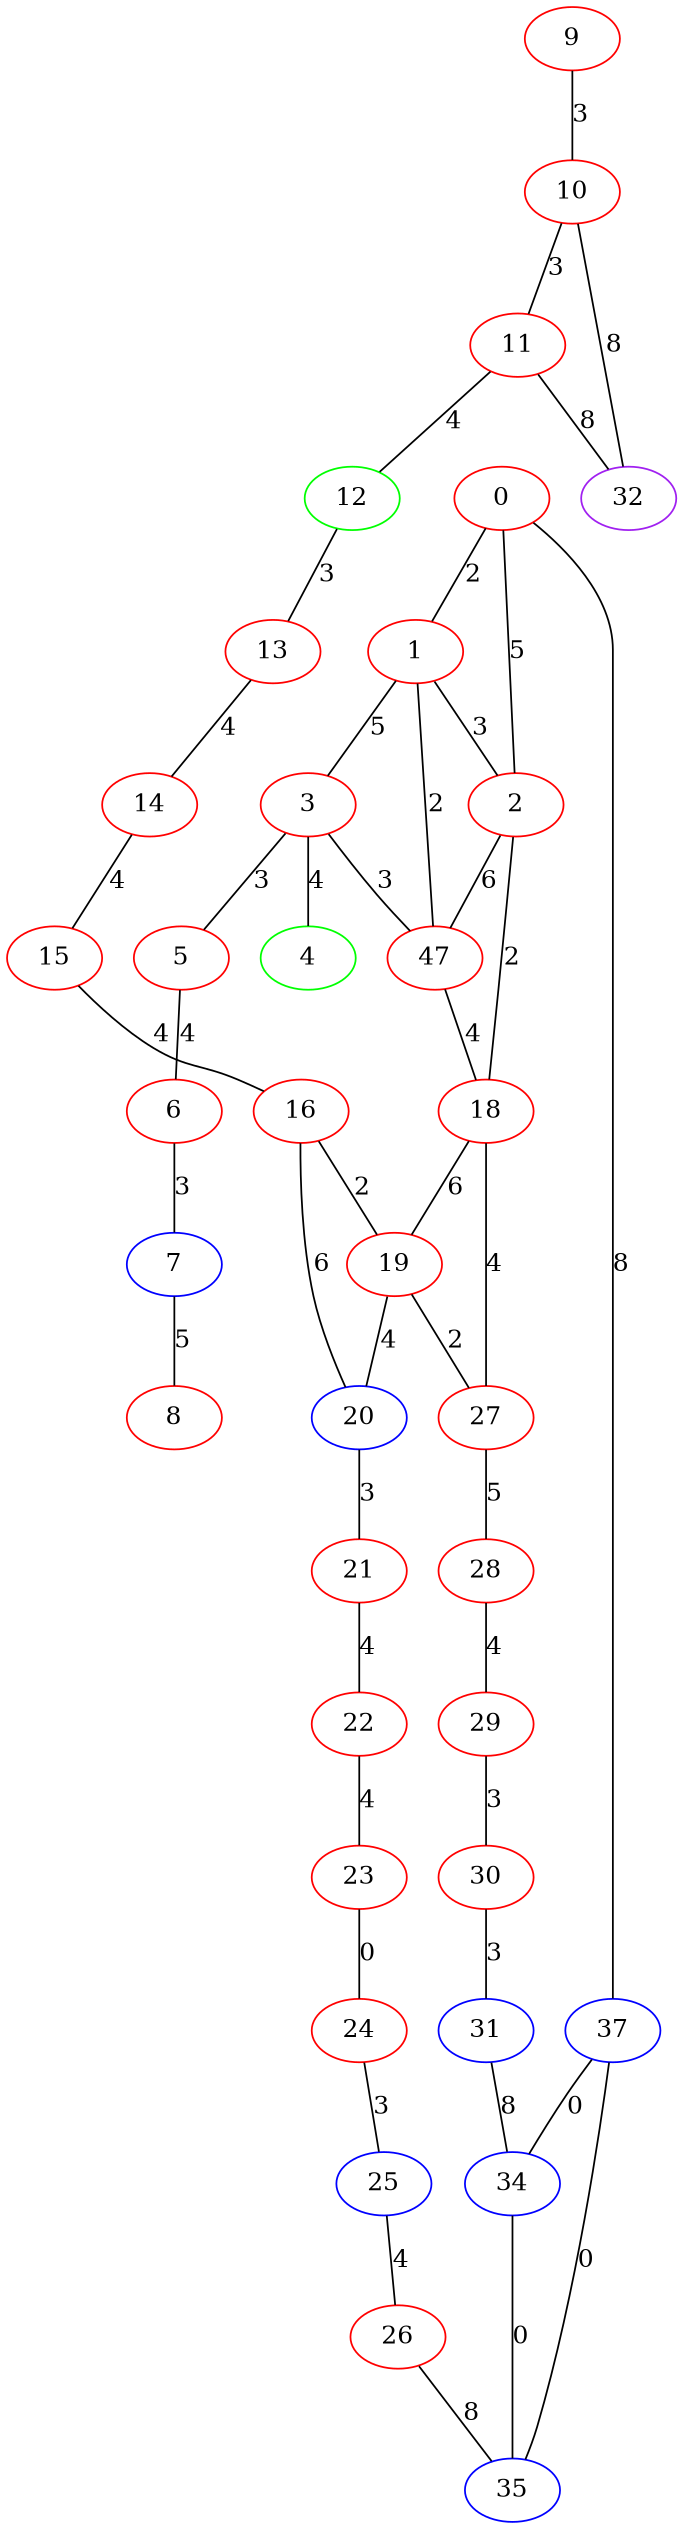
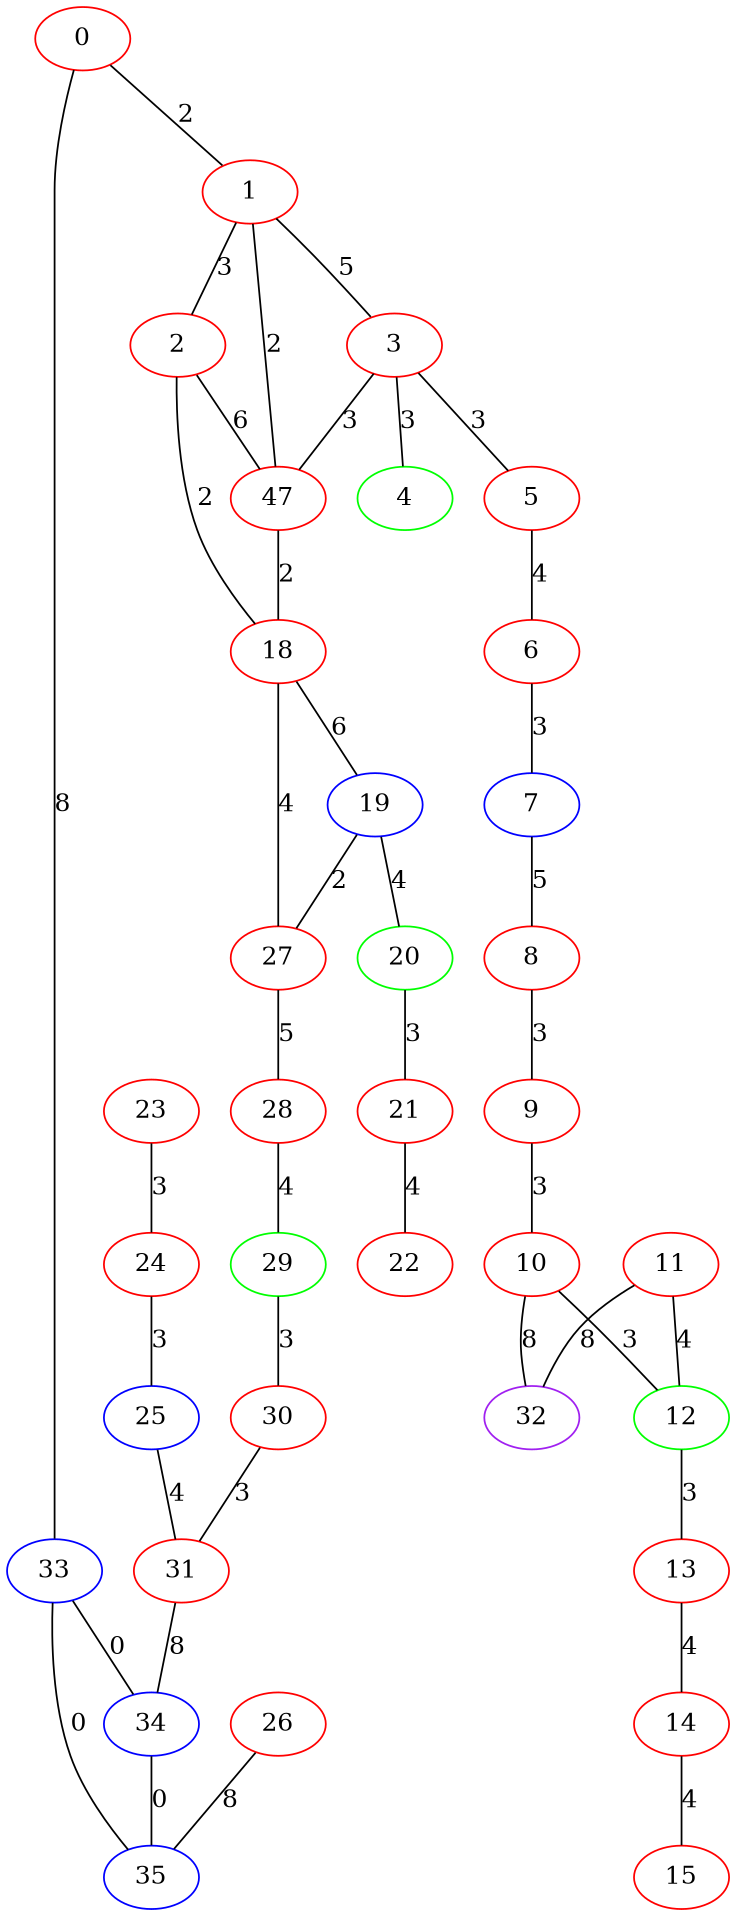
(545, 269) -> (609, 1340)
(509, 652) -> none
(317, 881) -> (409, 422)
(474, 1035) -> (287, 575)
none -> (532, 1035)
(301, 1111) -> none
(394, 1264) -> (375, 805)
(359, 1418) -> (405, 958)
(486, 1724) -> (278, 1264)
(359, 1801) -> none
(368, 1954) -> (160, 1188)
(486, 2031) -> (181, 1571)
(613, 2031) -> (55, 1571)
(391, 2260) -> (166, 1495)
